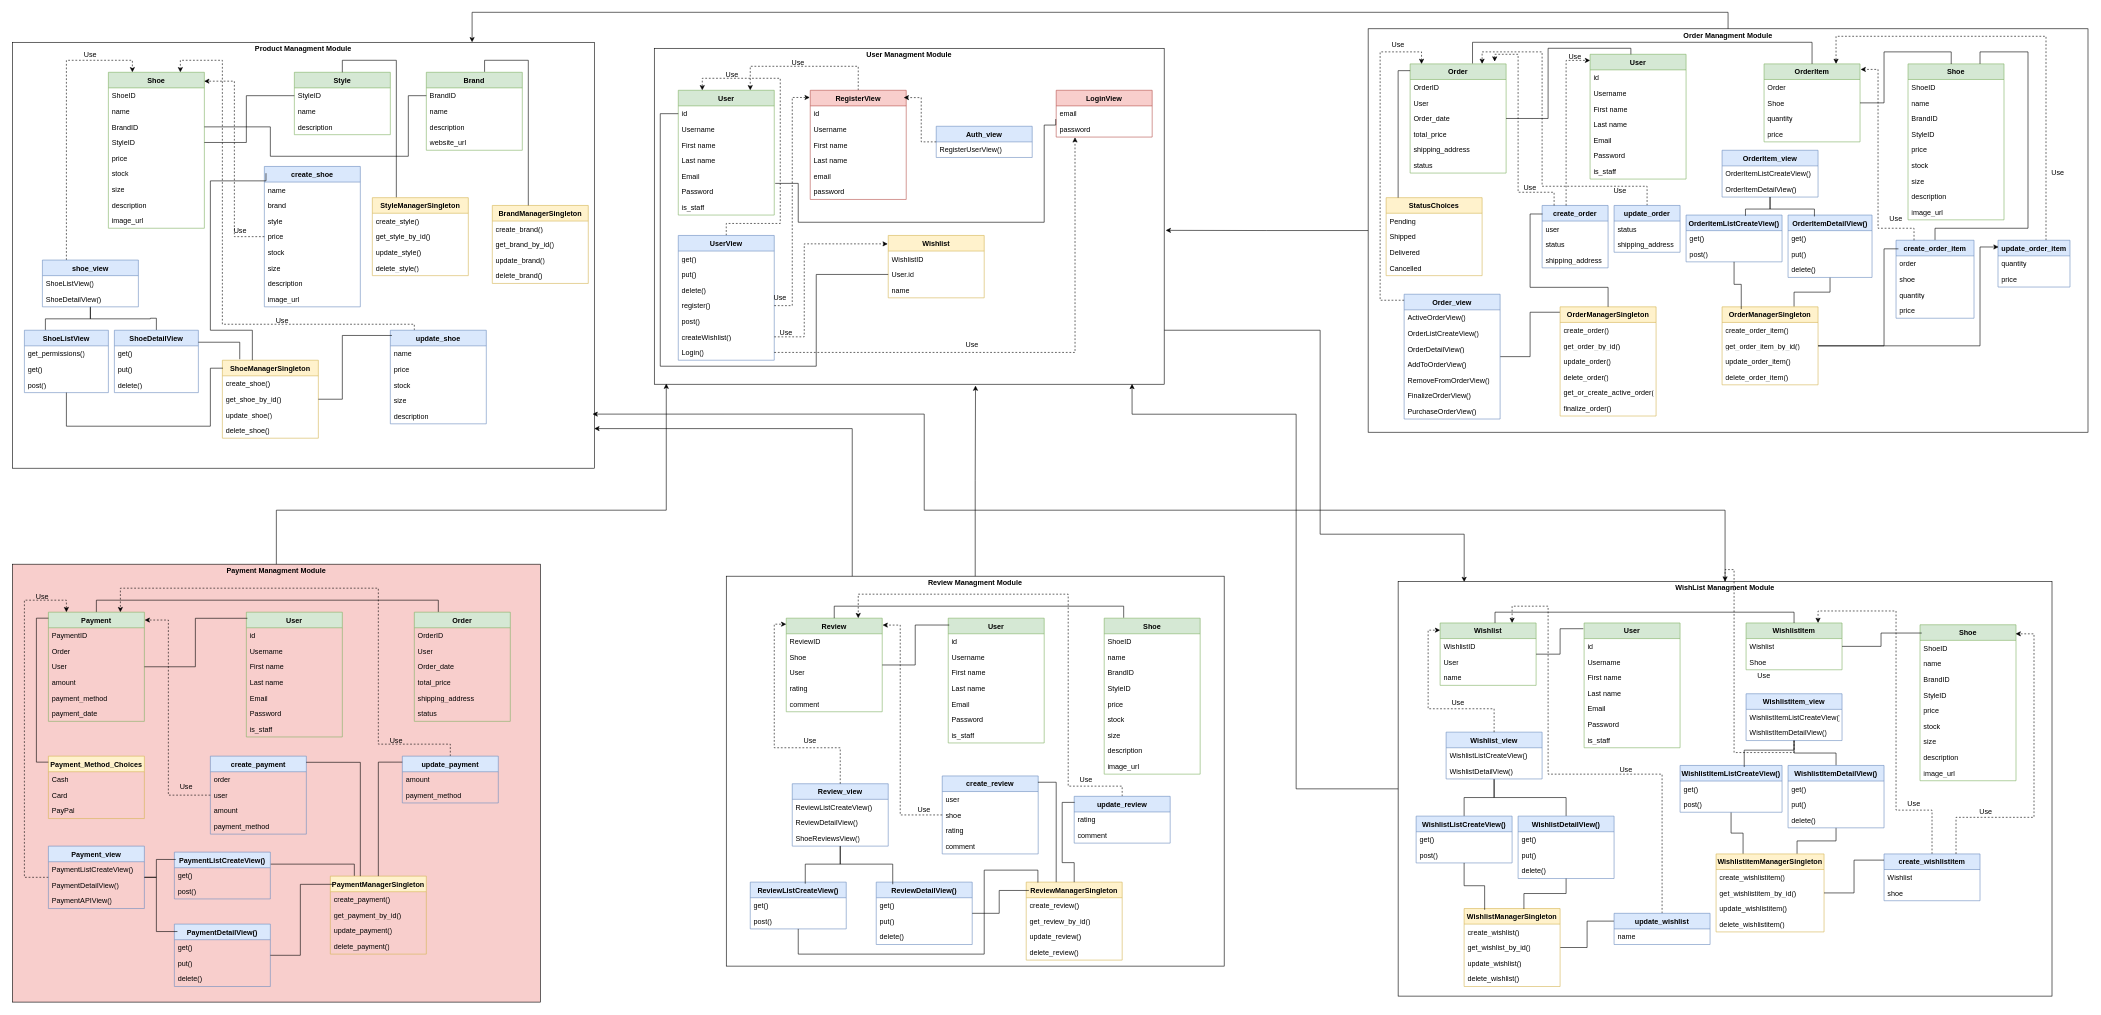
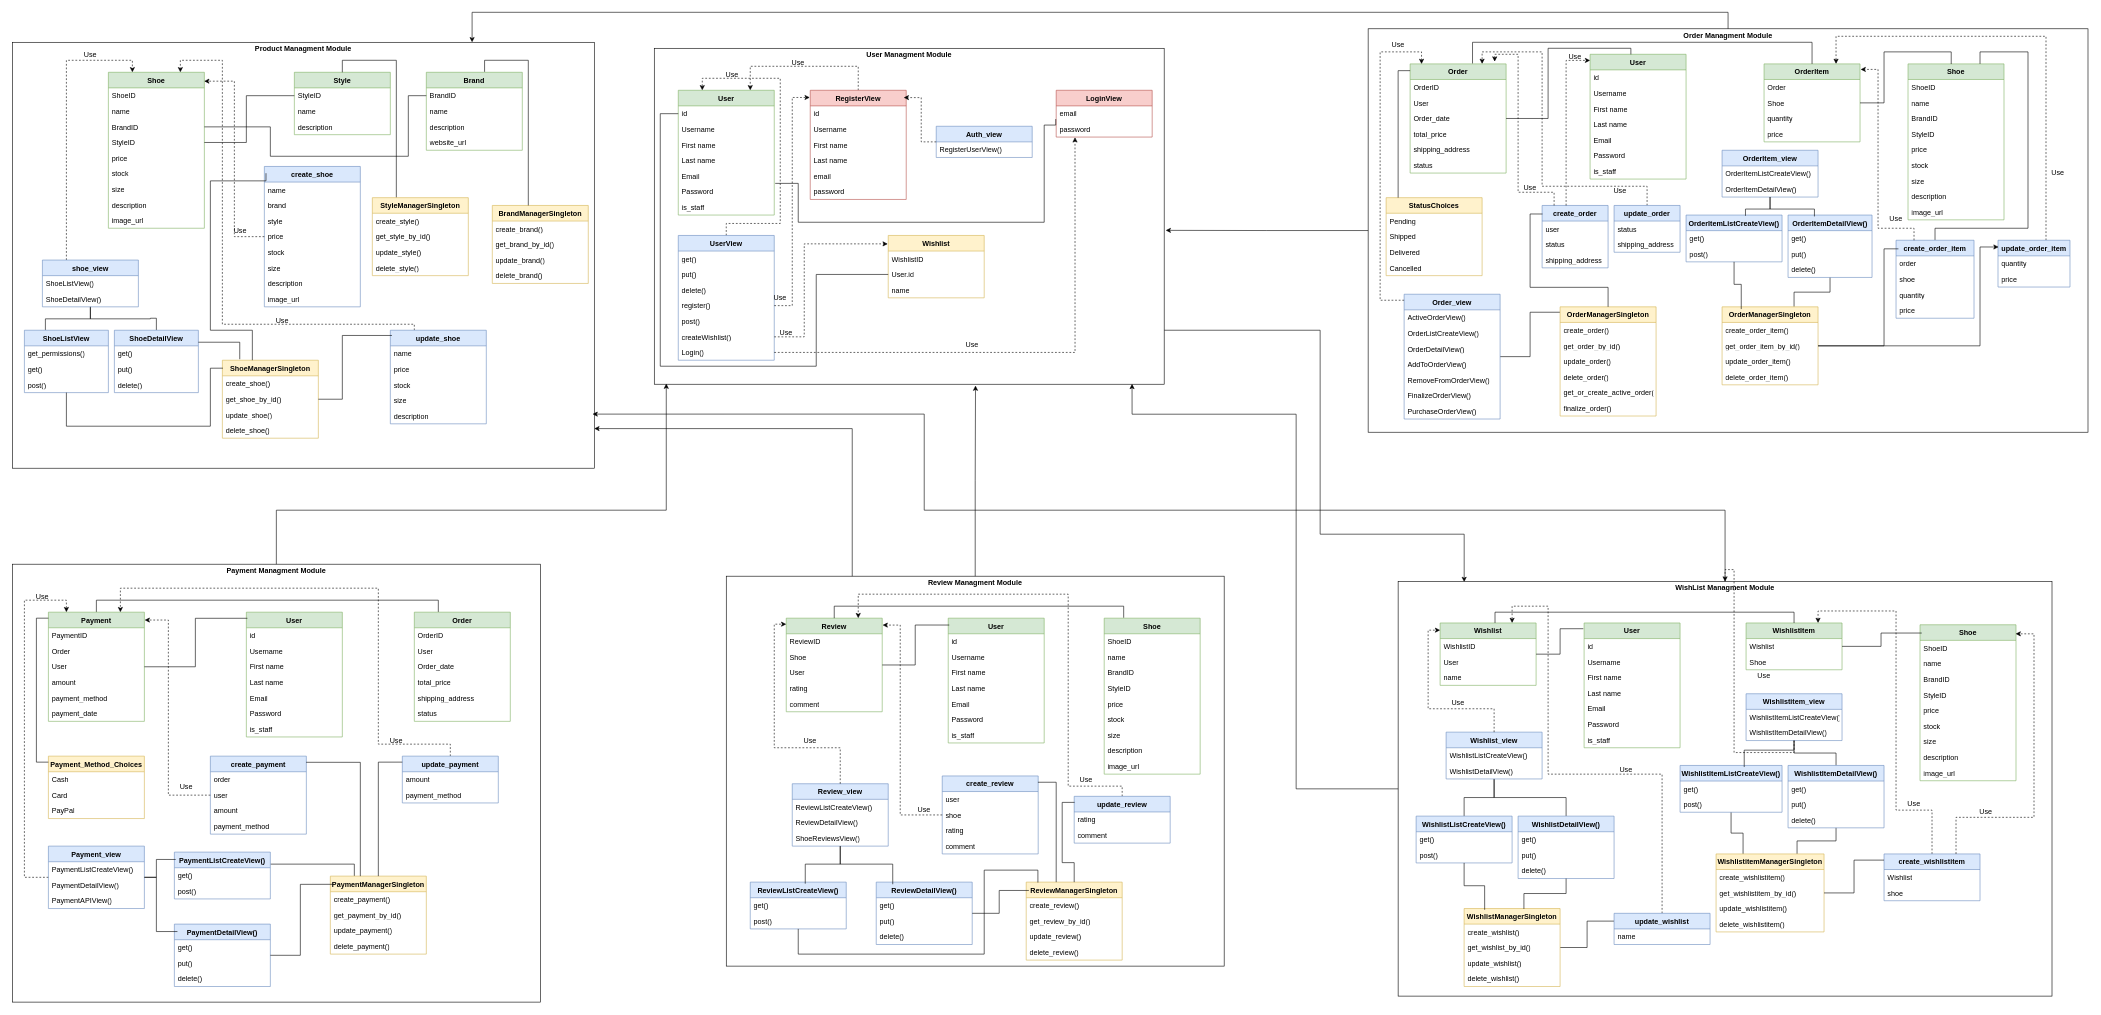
(276, 783) -> (276, 783)
